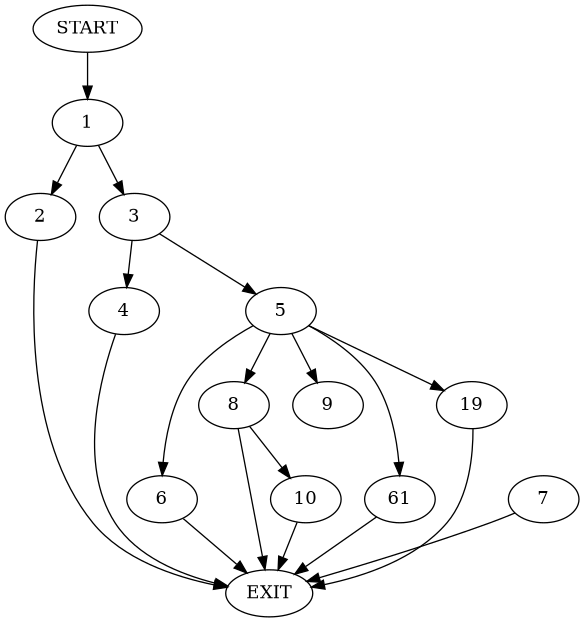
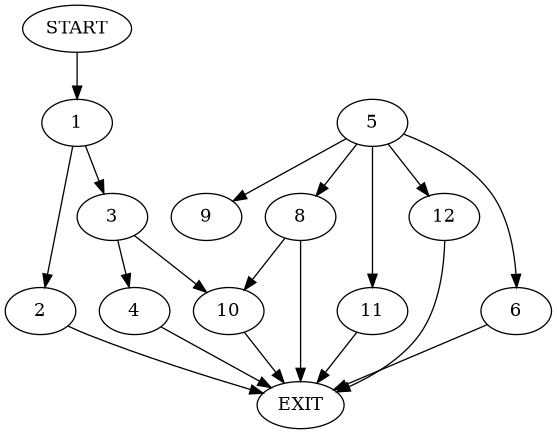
(202, 260) -> (165, 260)
(472, 405) -> (444, 217)
(400, 499) -> (372, 311)
(544, 499) -> none
